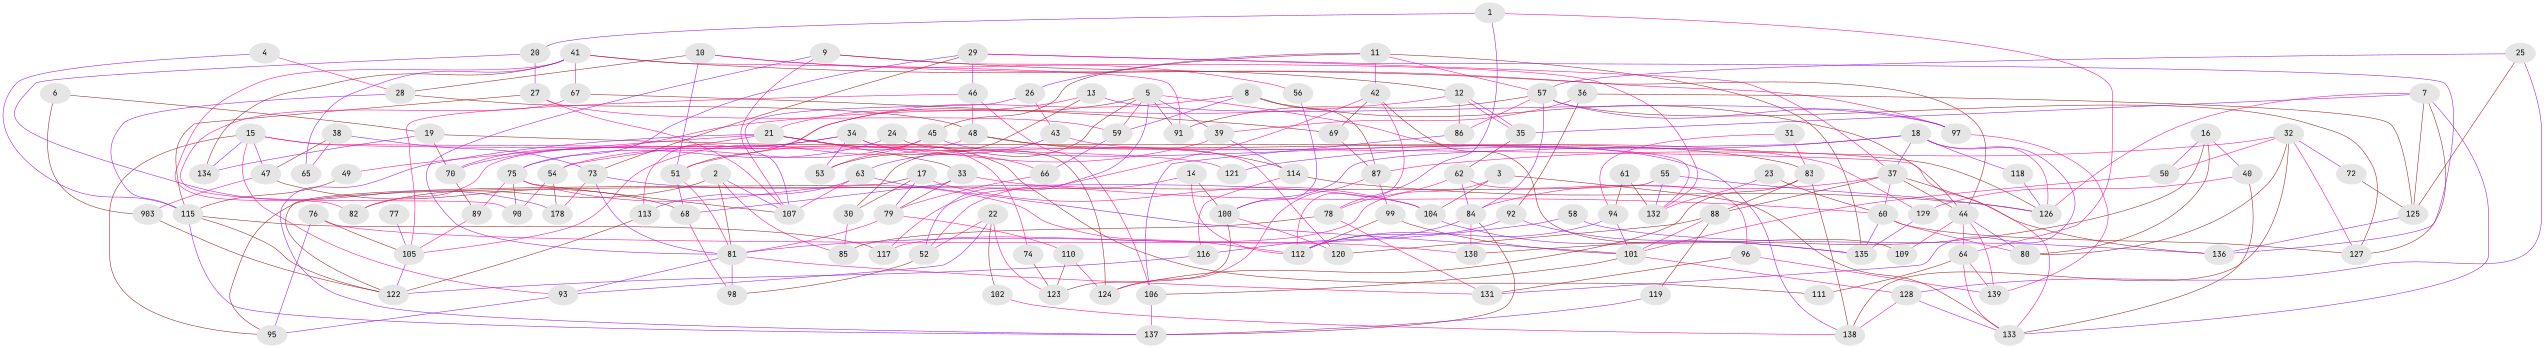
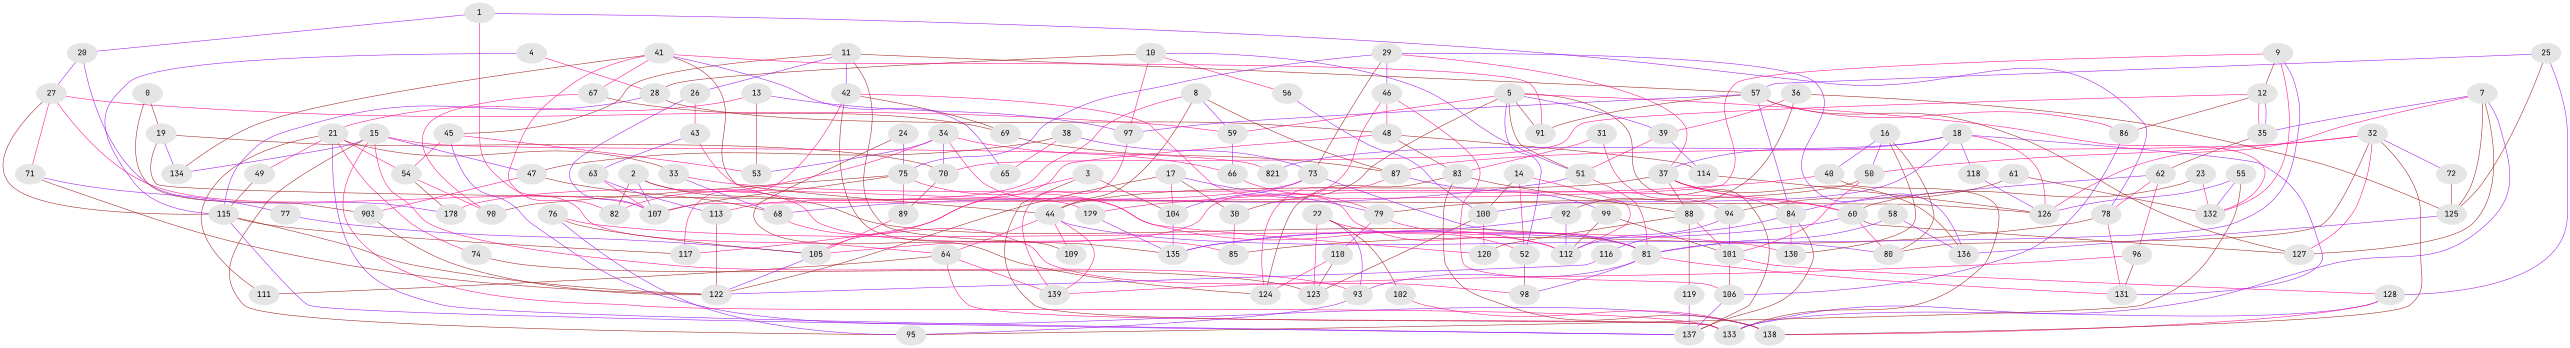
(1493, 81) -> (1301, 73)
(55, 93) -> (148, 93)
none -> (30, 174)
(1232, 174) -> (1273, 174)
none -> (1642, 182)
(1230, 193) -> none
(925, 194) -> (1626, 200)
(1188, 222) -> none
